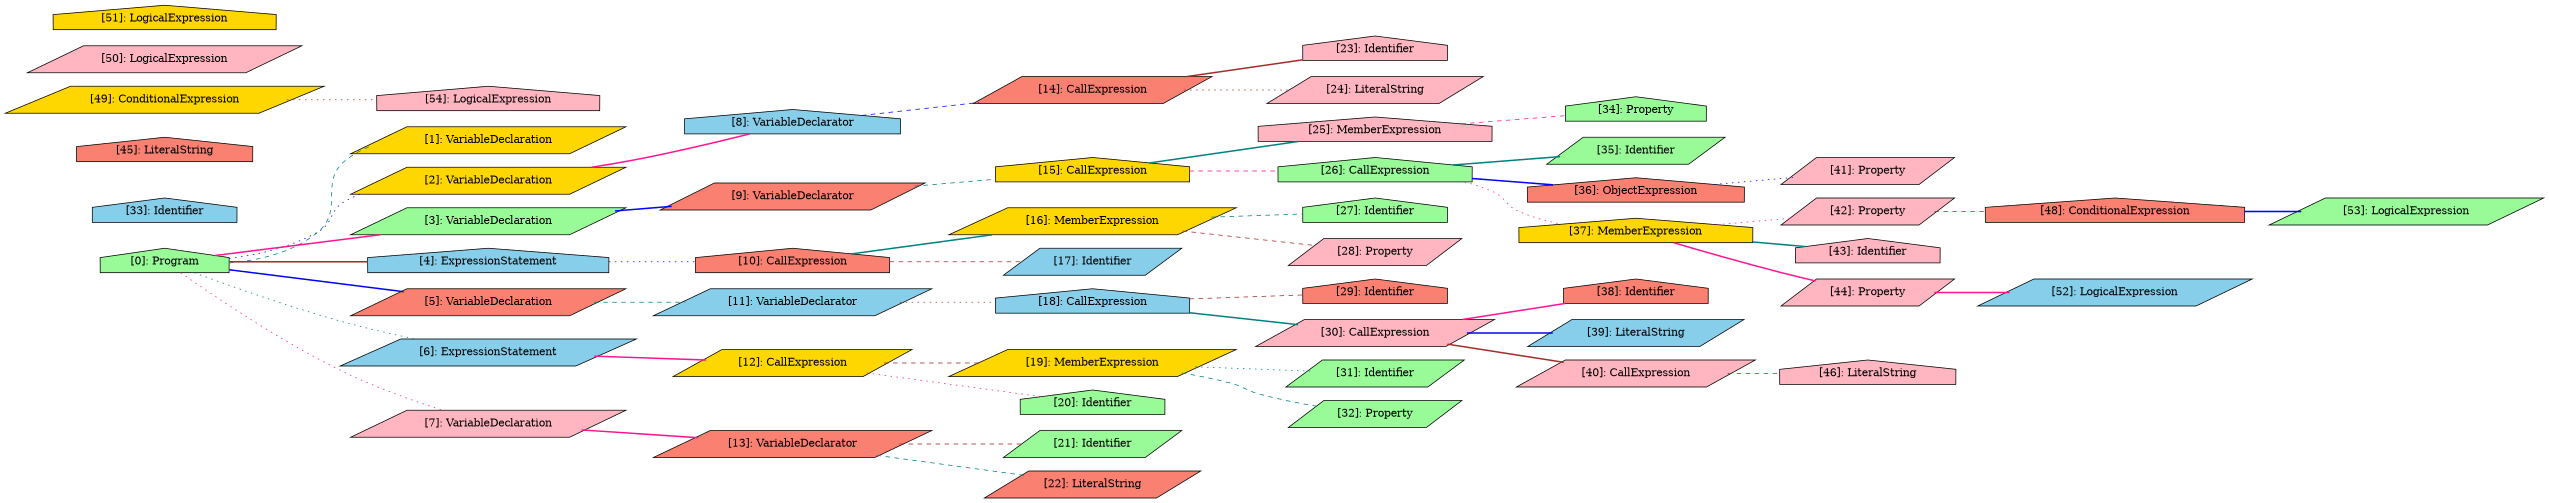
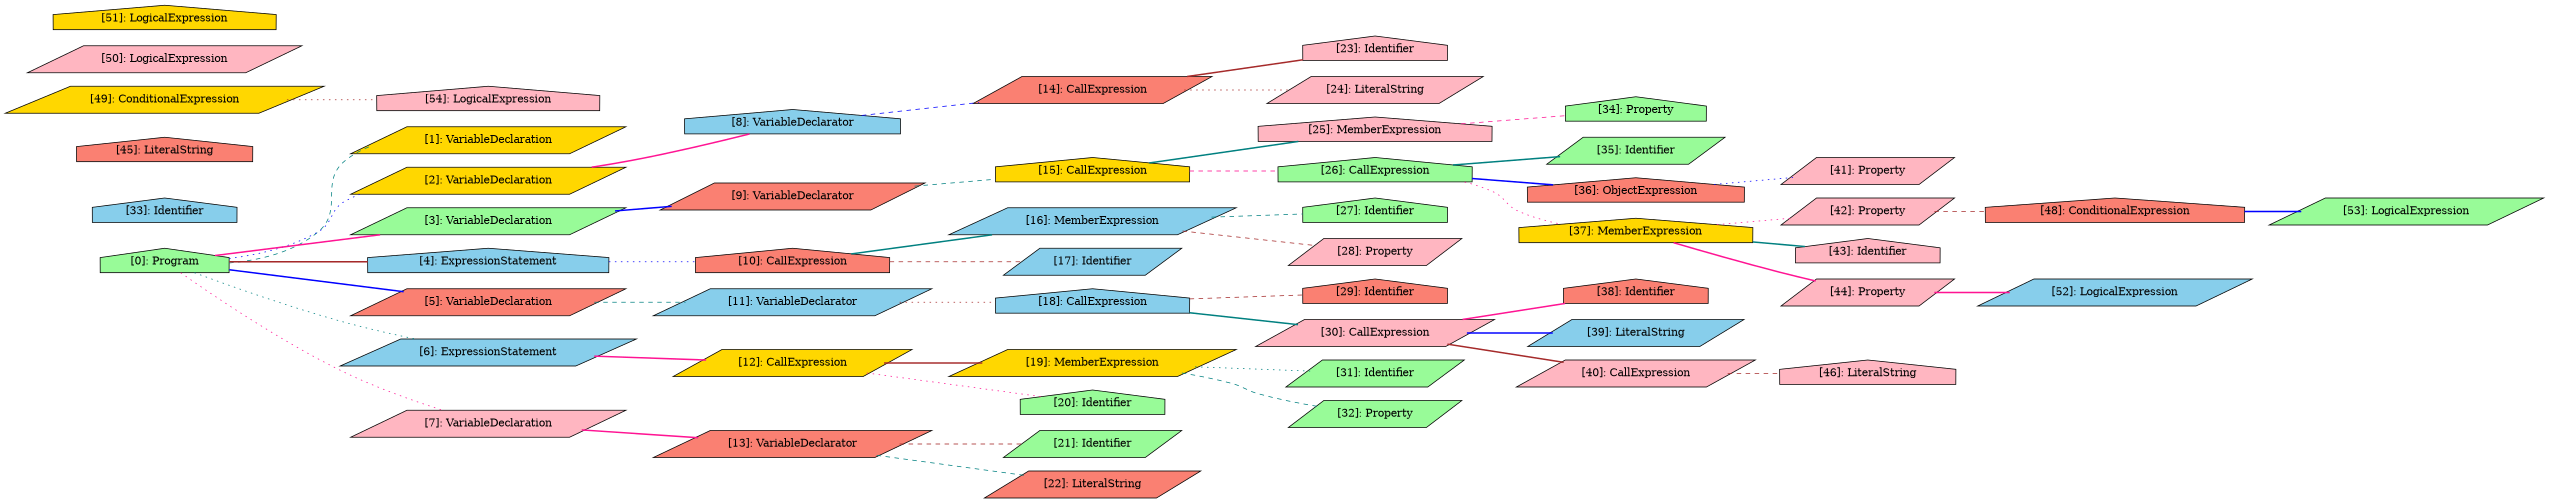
(1093, 221) -> (1093, 221)
(933, 363) -> (933, 363)
